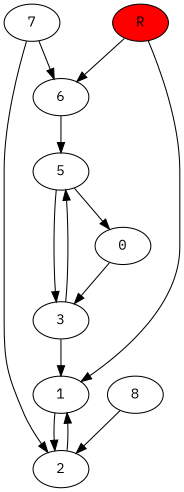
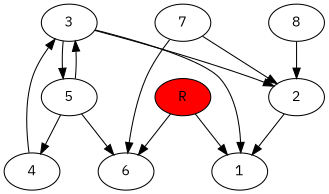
(61, 129) -> (94, 130)
(123, 246) -> (32, 172)
(54, 427) -> (214, 65)
